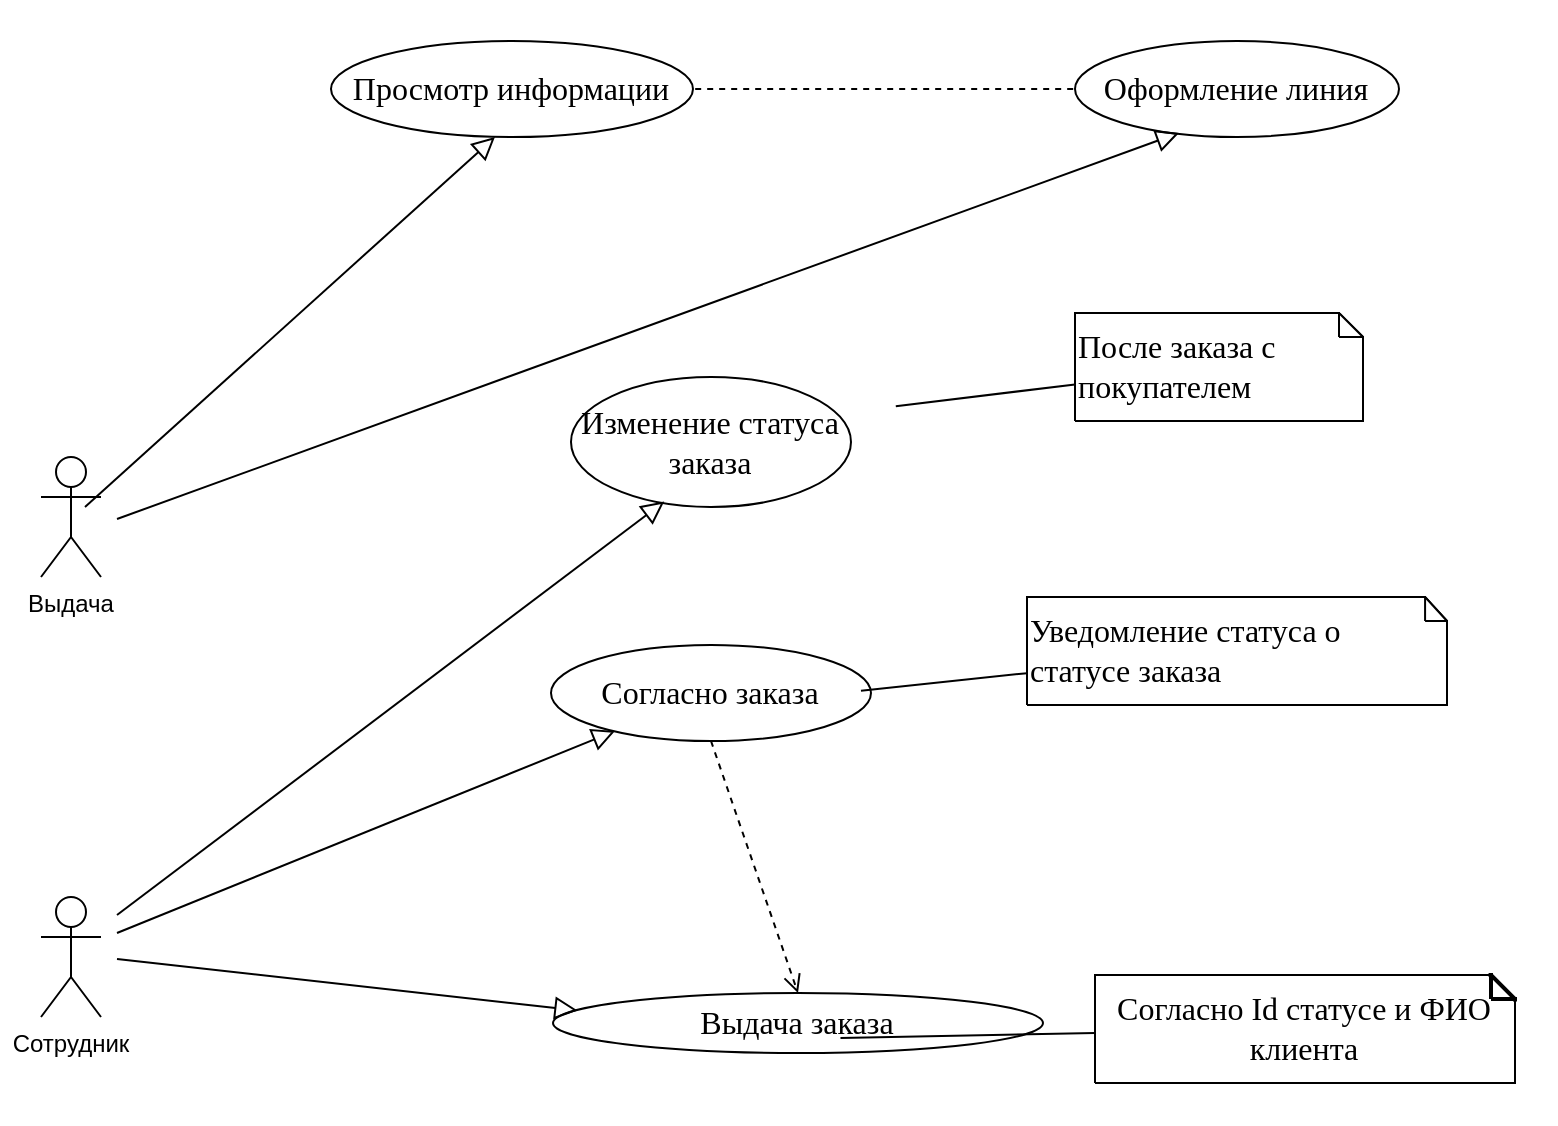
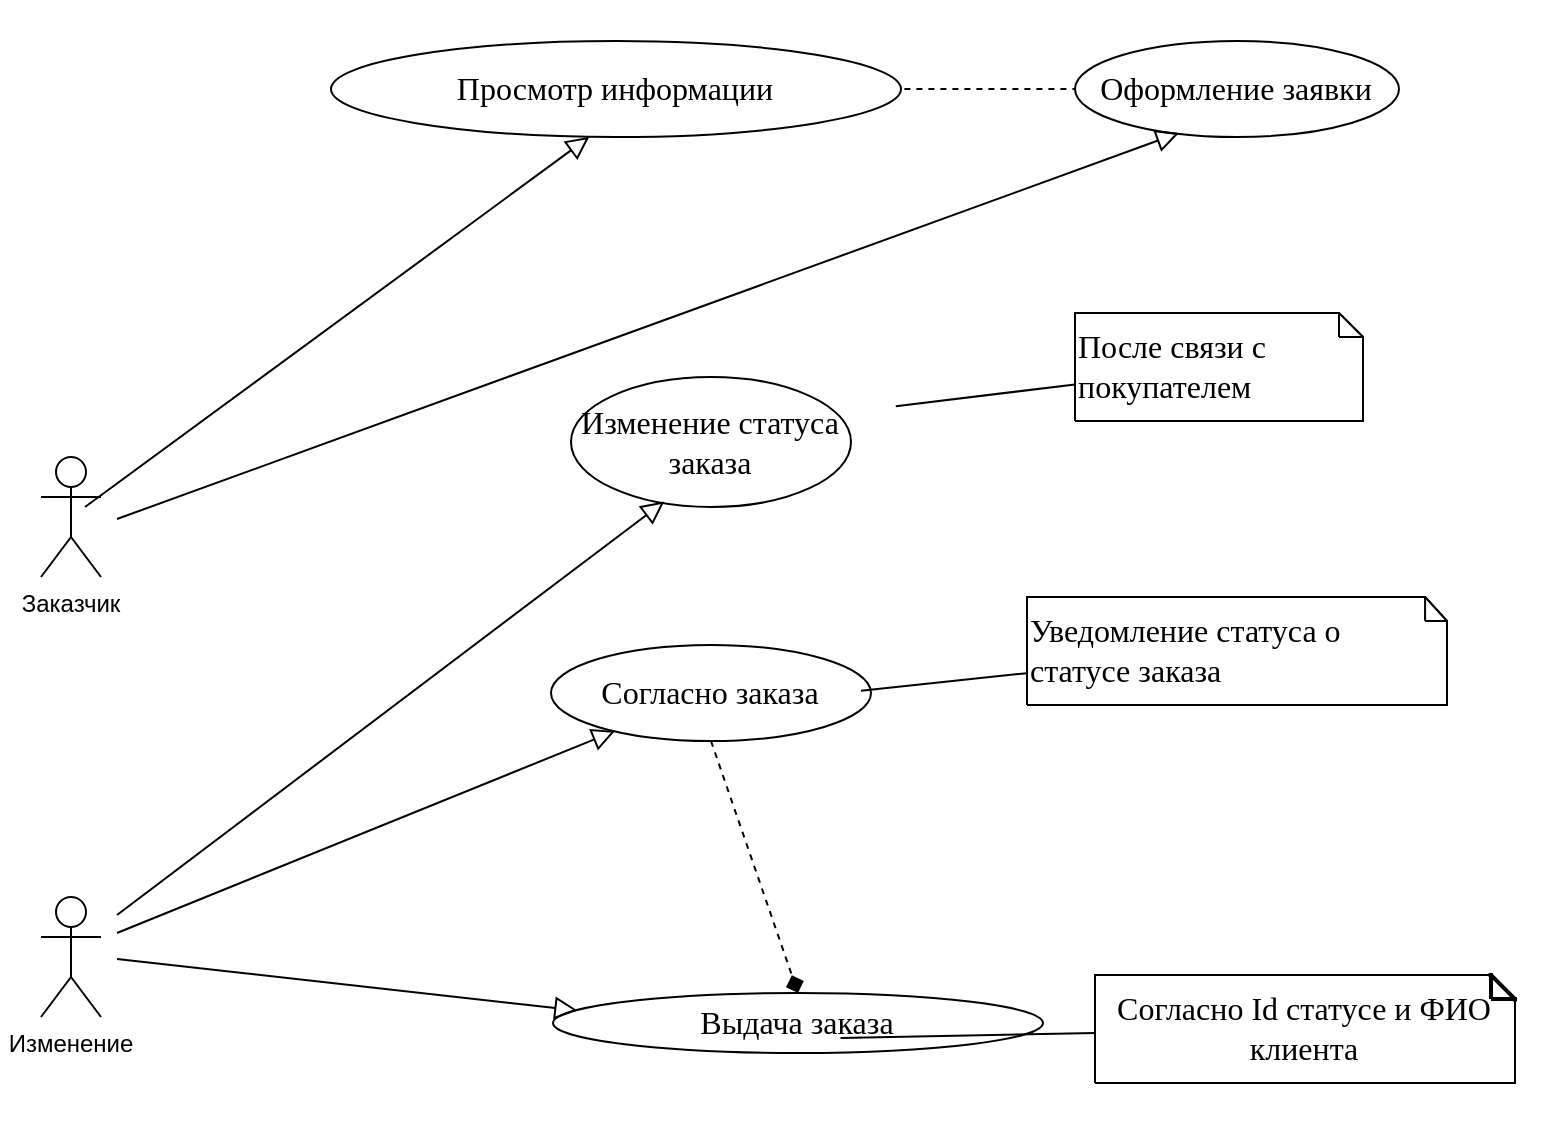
(512, 89) -> (616, 89)
(1237, 89) -> (1237, 89)
(1221, 367) -> (1221, 367)
(72, 605) -> (72, 605)
(794, 981) -> (792, 975)
(72, 1045) -> (72, 1045)
